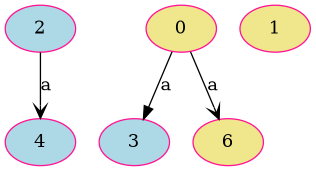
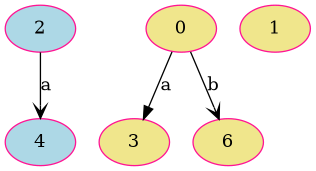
(213, 85) -> (214, 85)
(134, 142) -> (134, 142)
